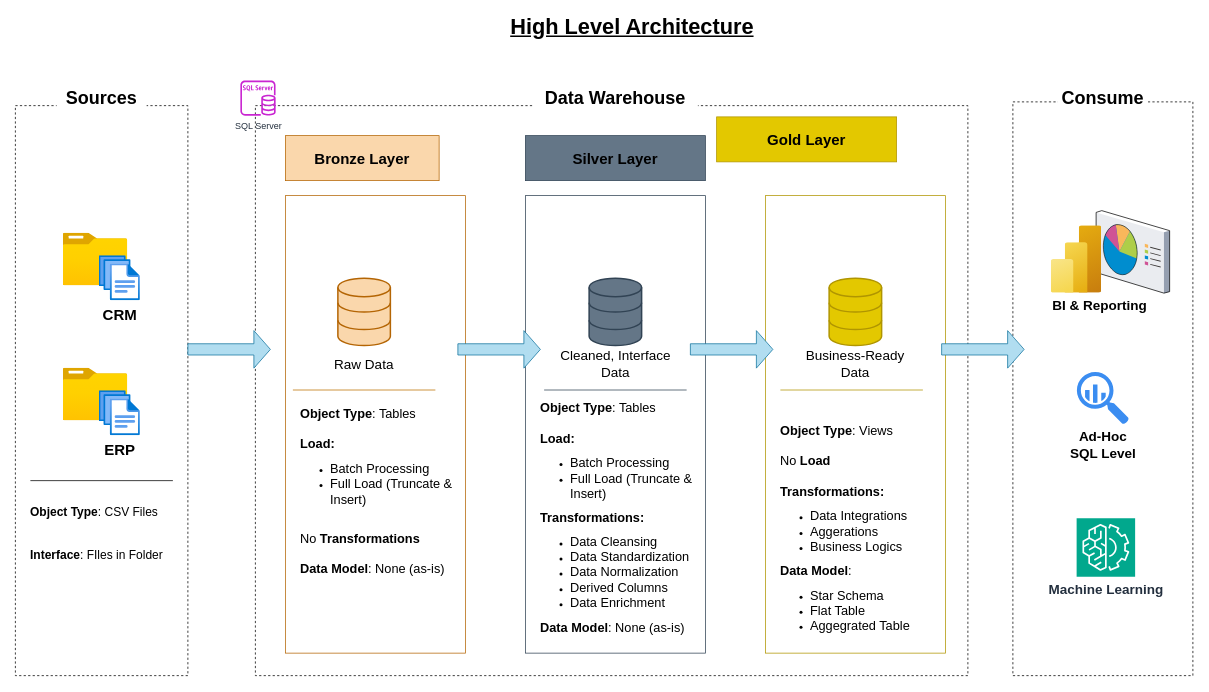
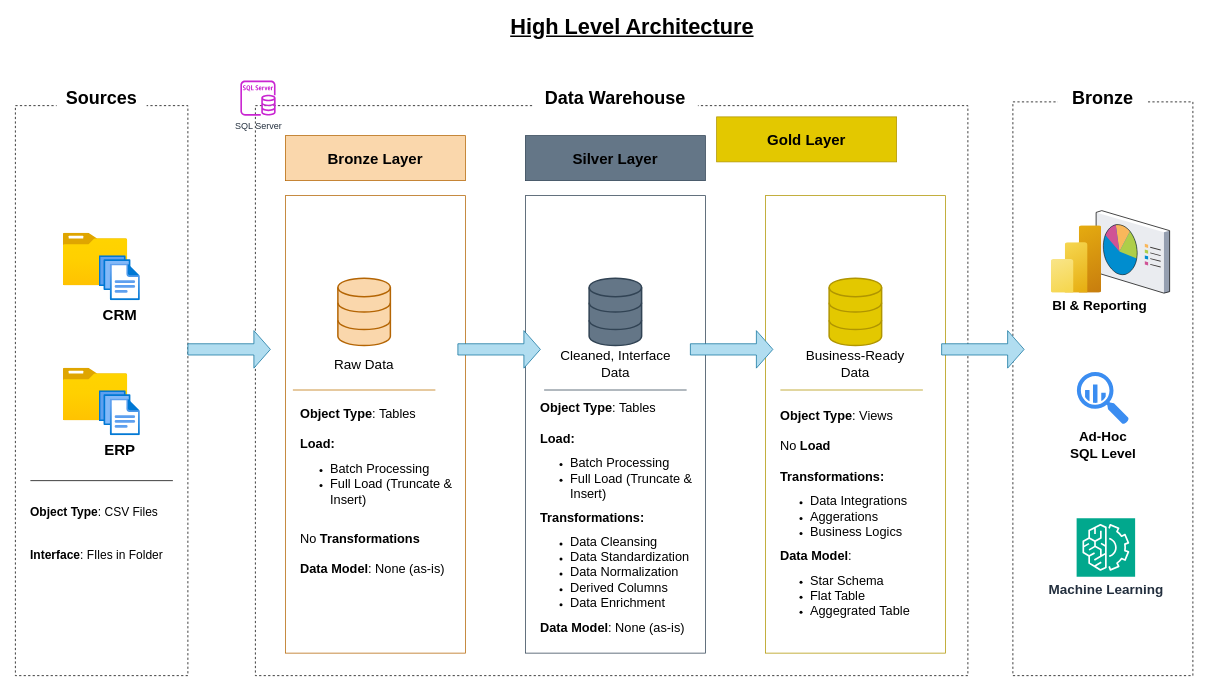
(1103, 98) -> (1103, 98)
(362, 158) -> (375, 158)
(855, 533) -> (855, 518)
